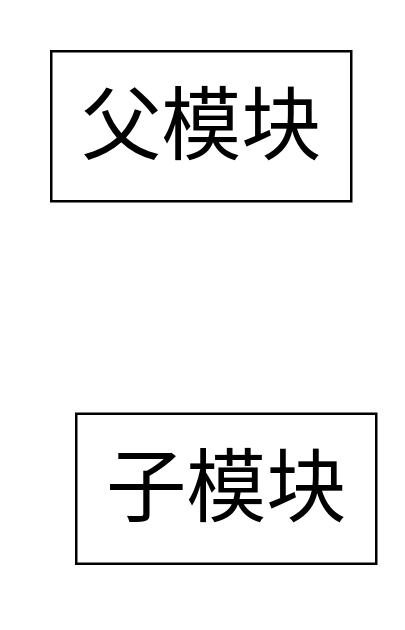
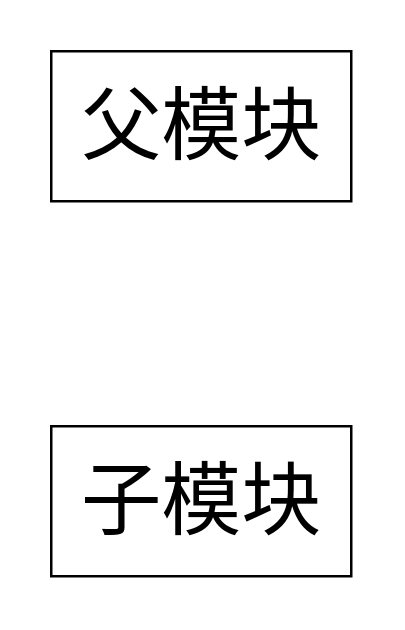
(226, 489) -> (201, 501)
